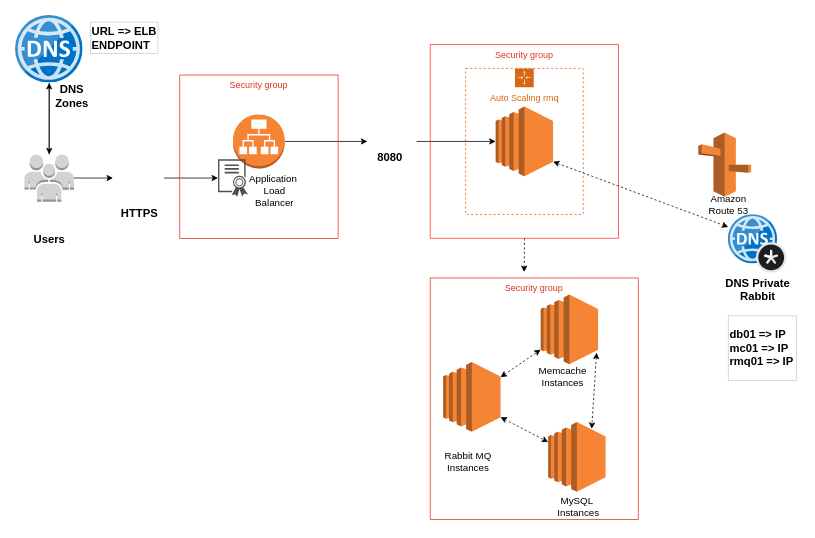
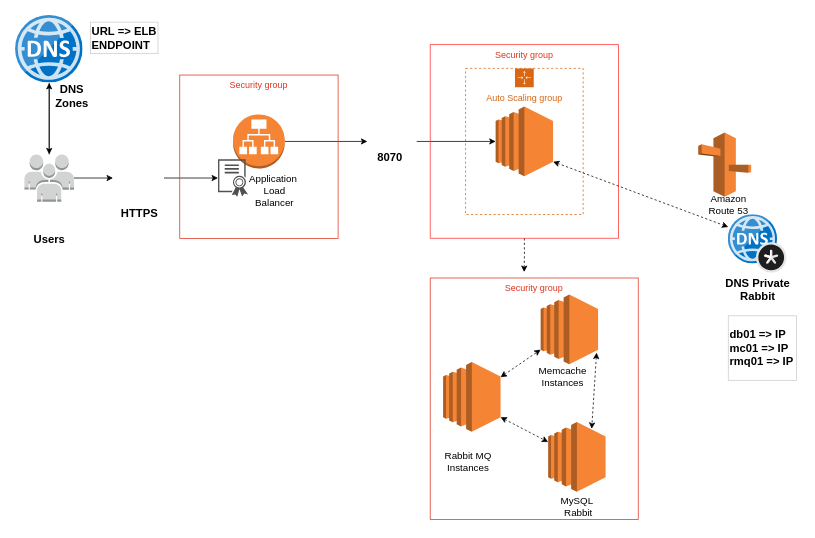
(524, 98) -> (524, 98)
(390, 157) -> (390, 157)
(578, 507) -> (578, 507)
